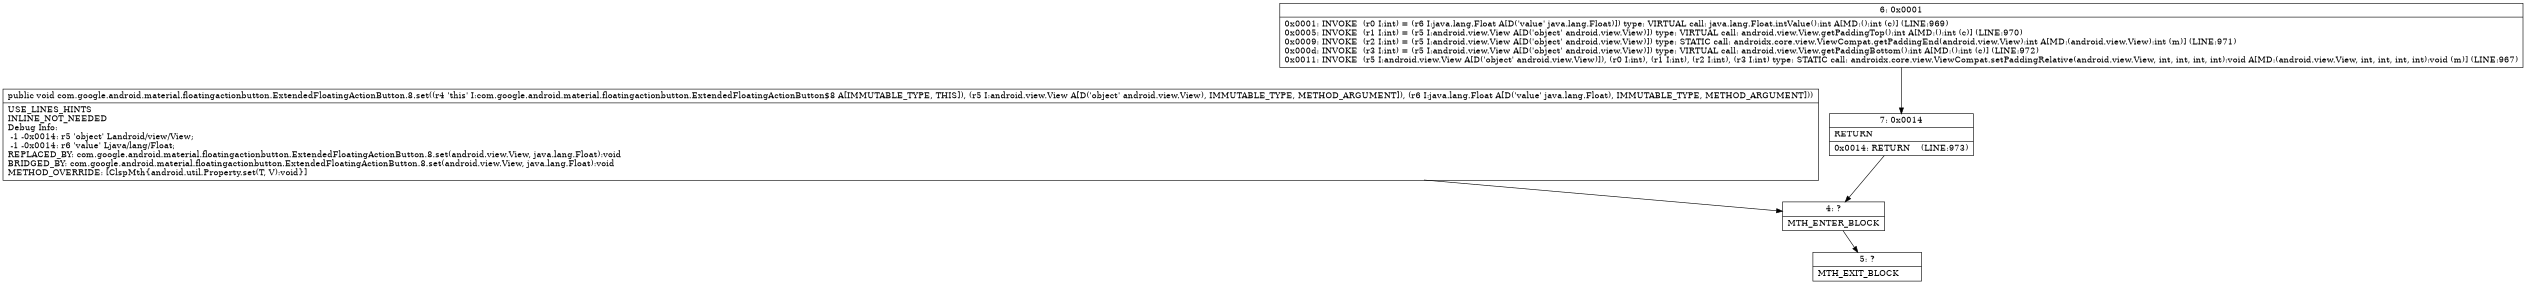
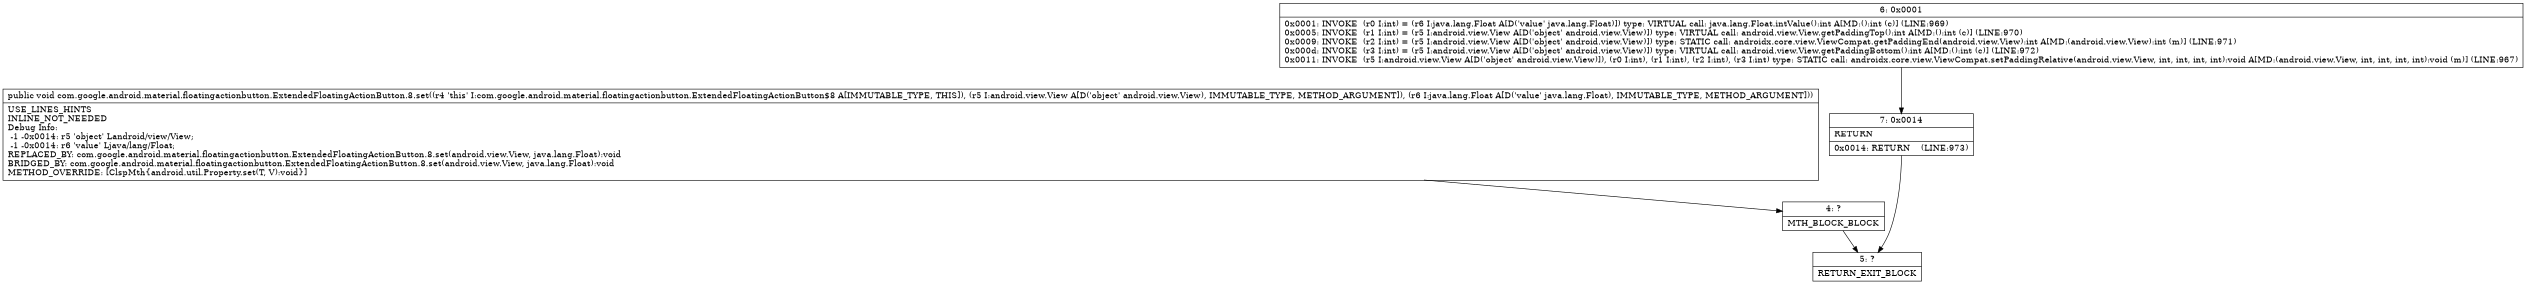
(1867, 176) -> (1897, 203)
(1834, 223) -> (1833, 223)
(1859, 274) -> (1867, 274)
